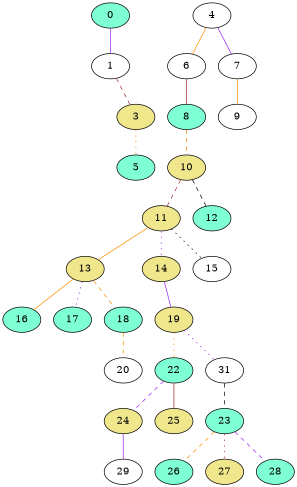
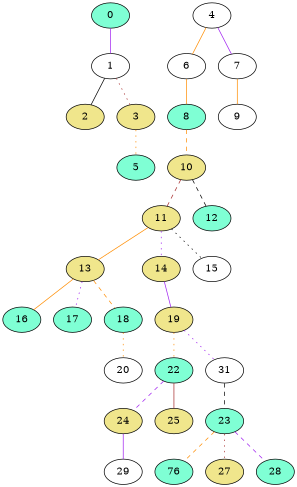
(123, 92) -> (123, 92)
(187, 92) -> (187, 92)
none -> (85, 117)
(123, 345) -> (123, 345)
(174, 472) -> (174, 472)
